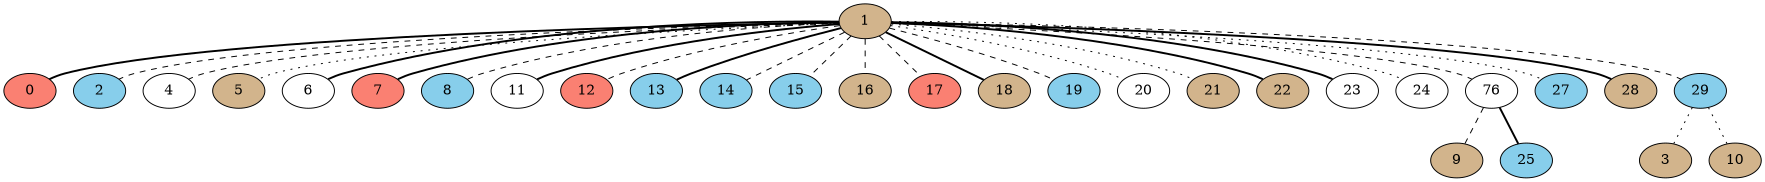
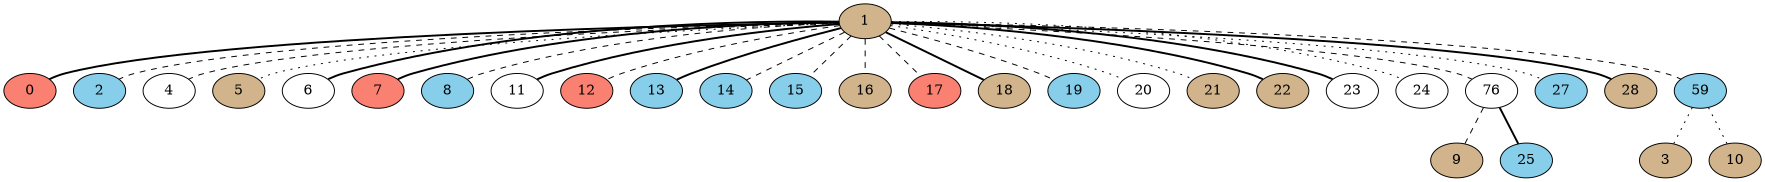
(1700, 91) -> (1700, 91)
